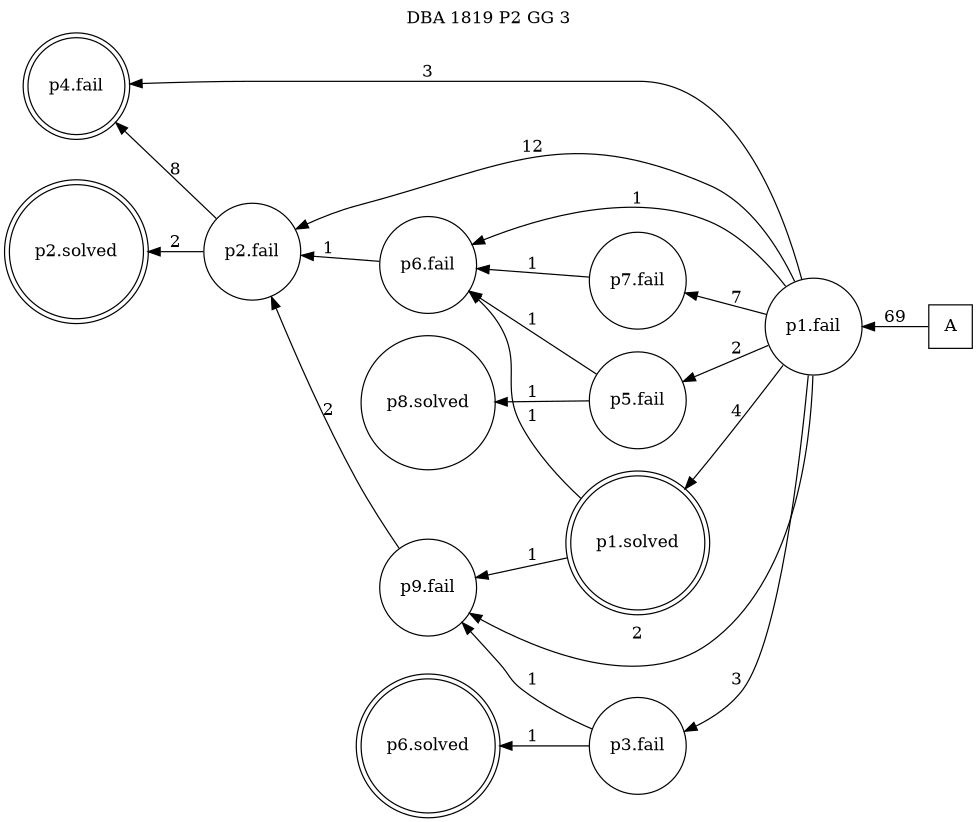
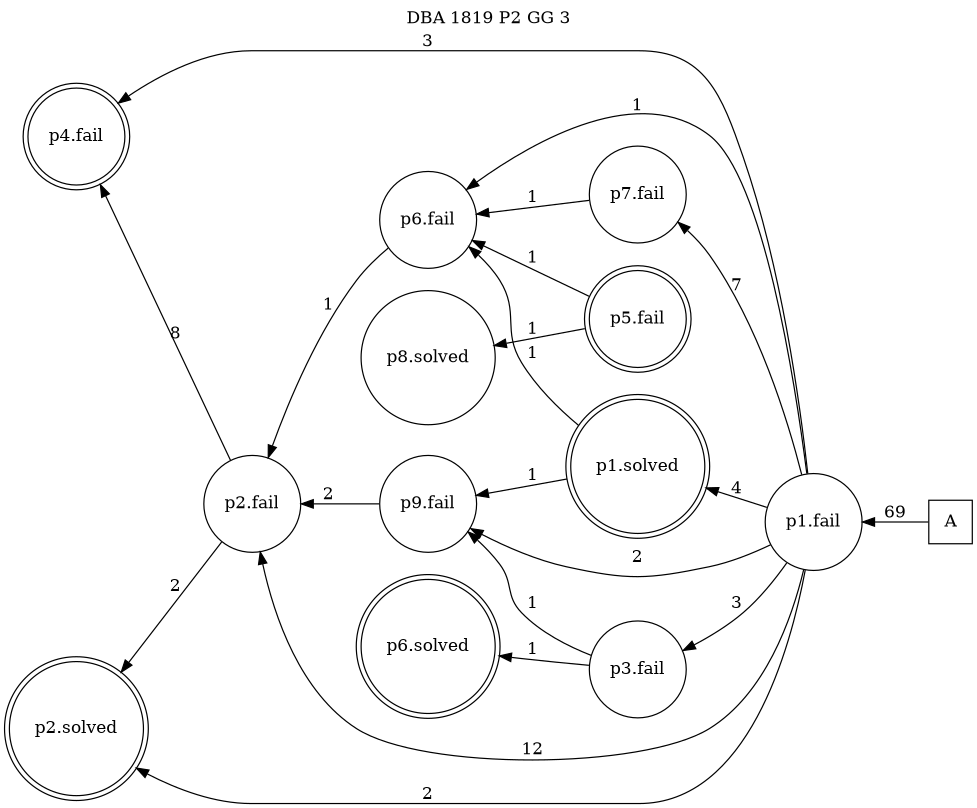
(731, 361) -> (545, 804)
(638, 400) -> (638, 319)
